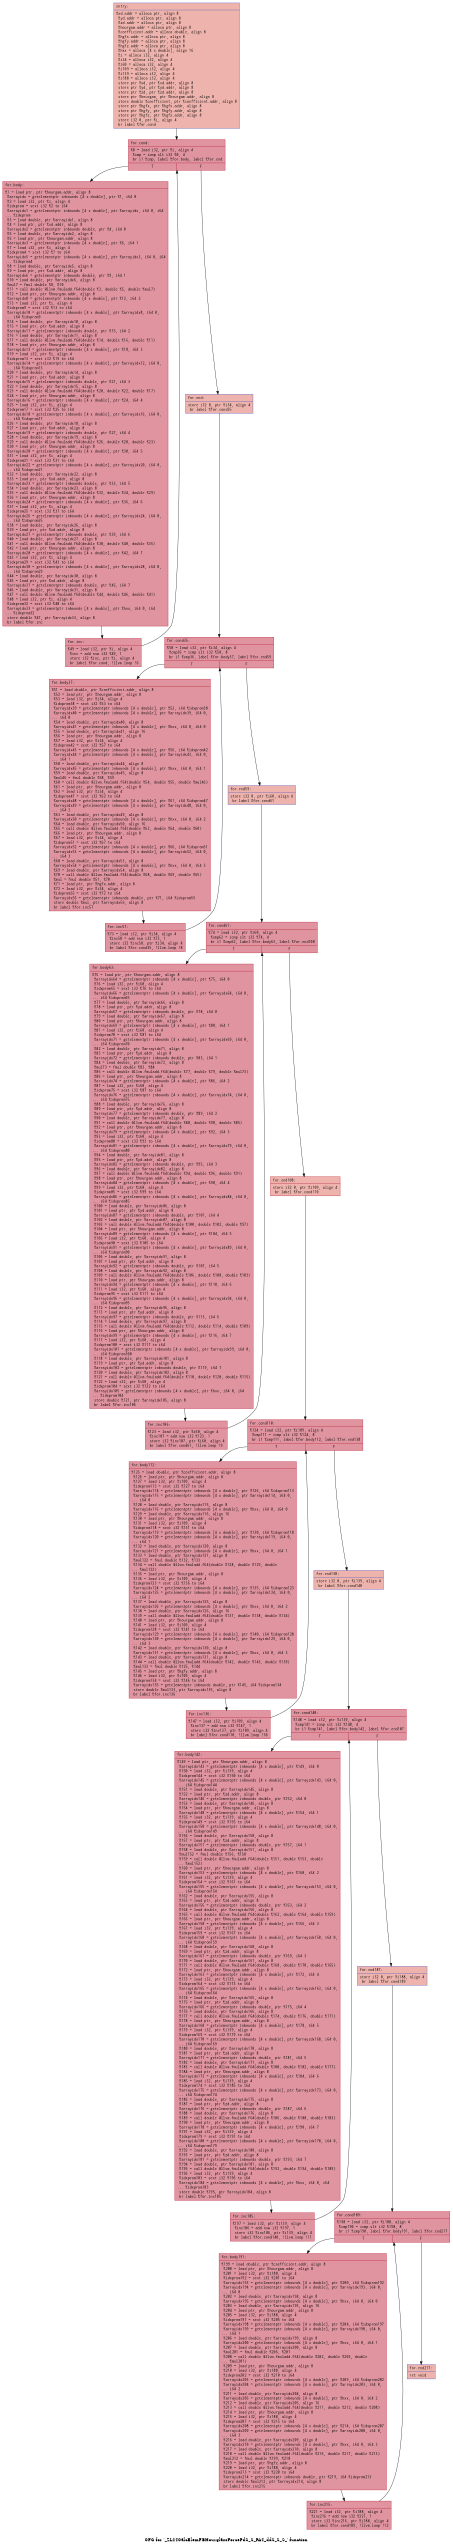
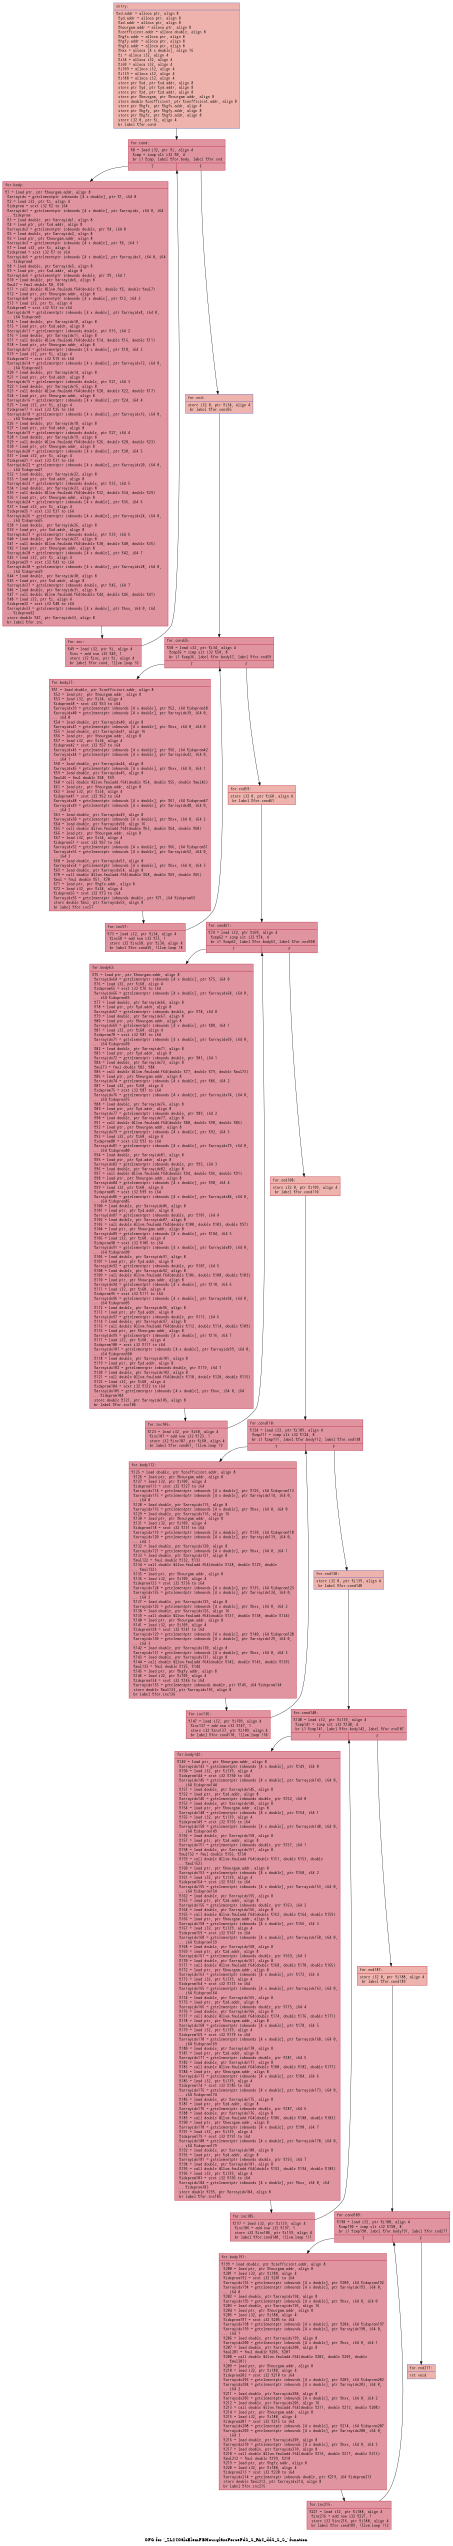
(262, 795) -> (262, 795)
(392, 1976) -> (392, 1976)
